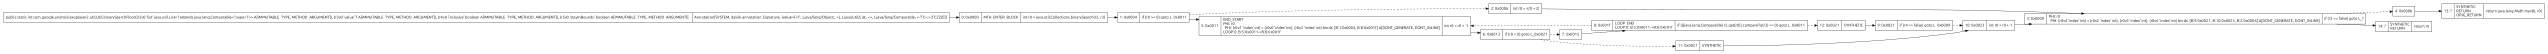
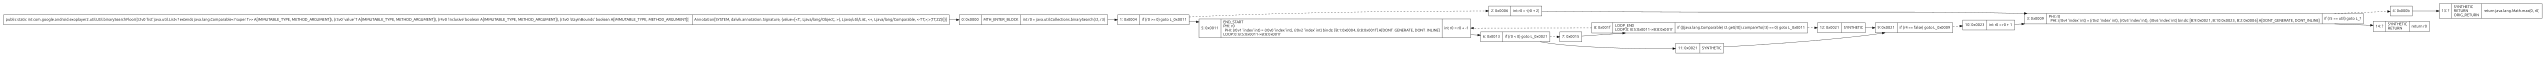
(2344, 19) -> (2343, 19)
(1845, 43) -> (1803, 42)
(1606, 45) -> (1606, 48)
